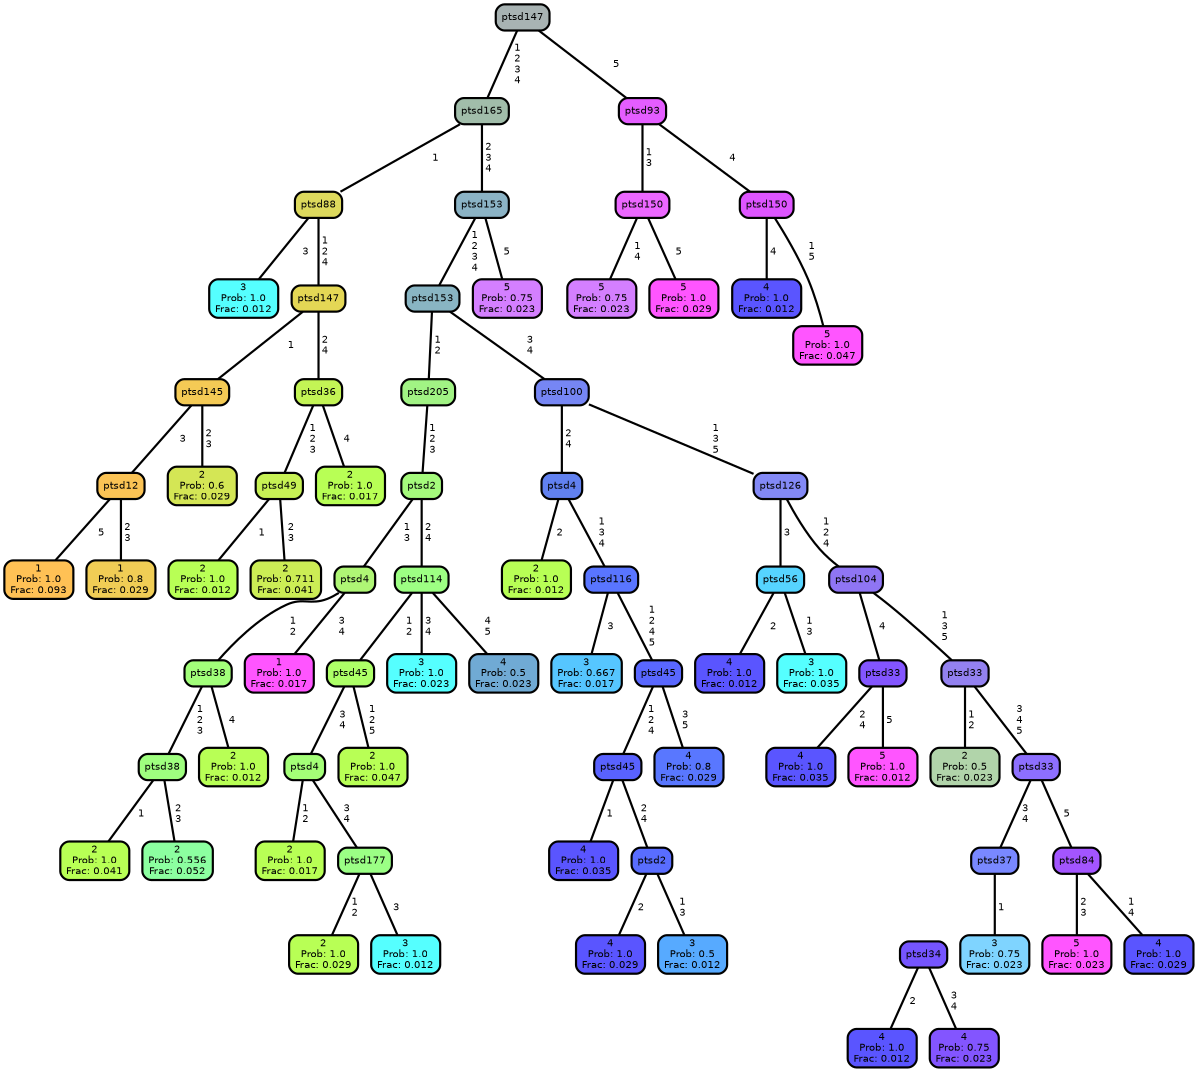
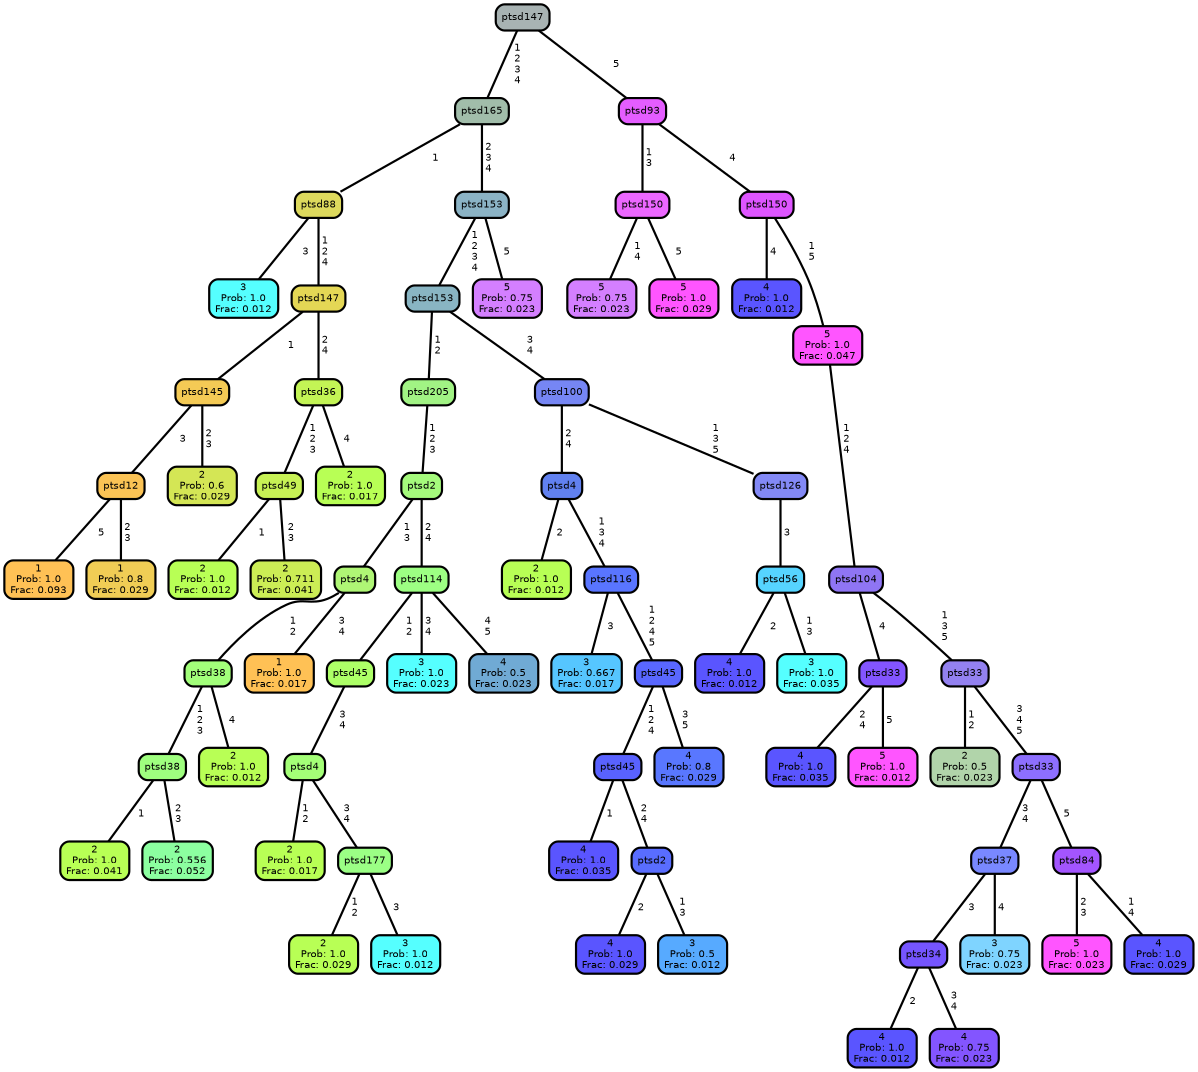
(809, 536) -> (842, 466)
(279, 673) -> (279, 673)
(373, 767) -> none
none -> (959, 908)
(1000, 908) -> (1000, 908)
